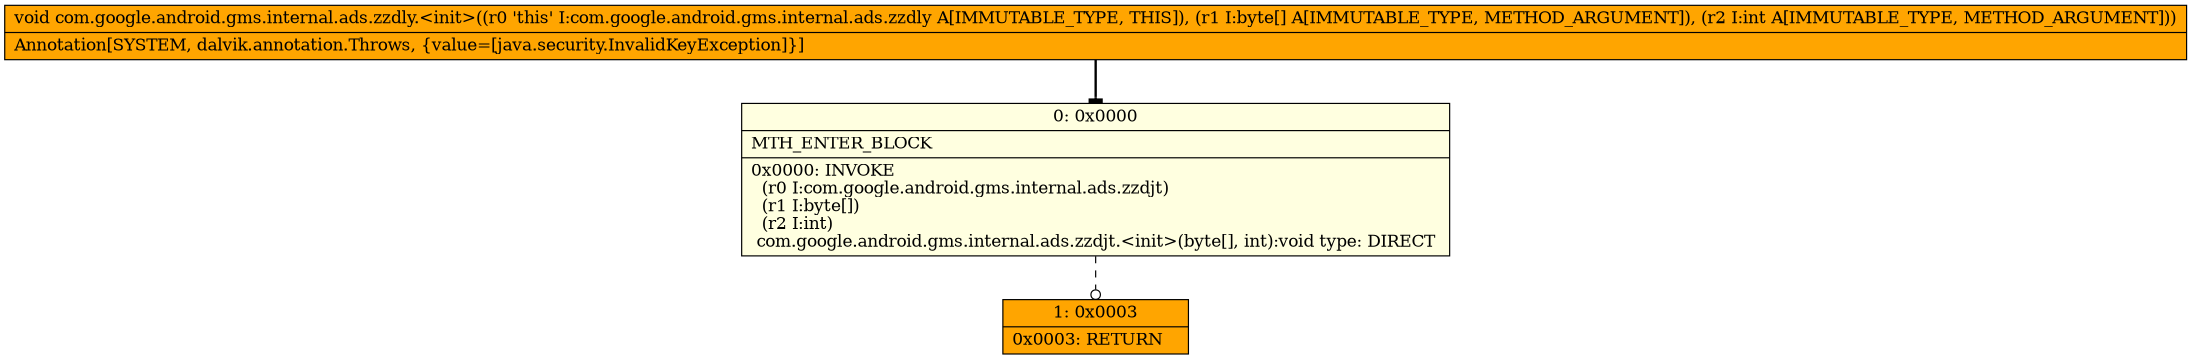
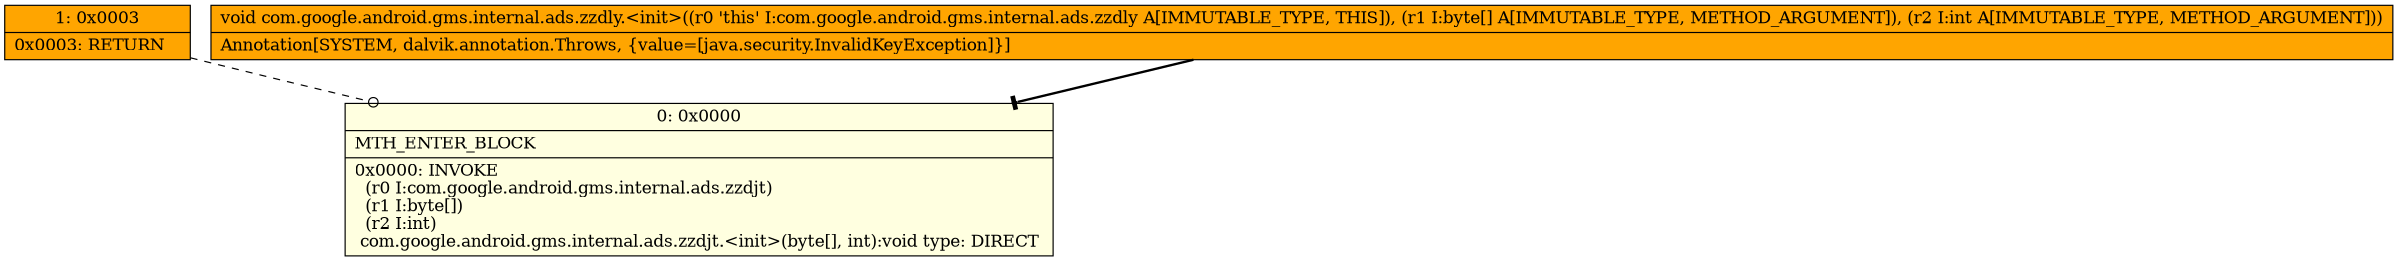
(1096, 273) -> (279, 80)
